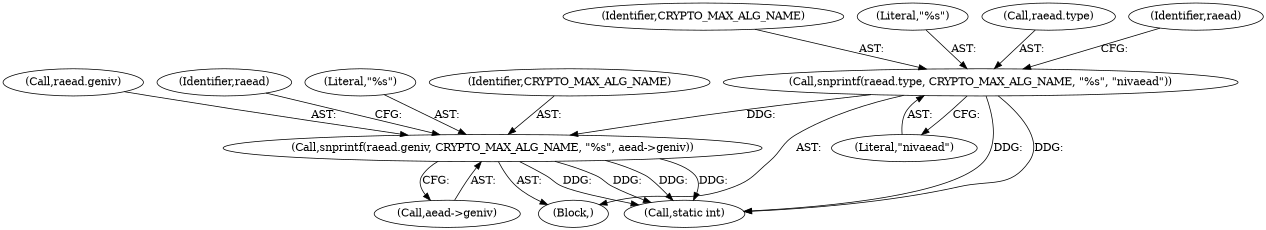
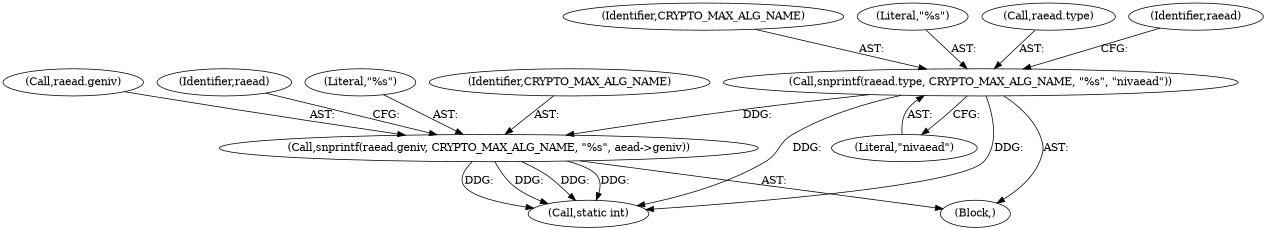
(447, 214) -> none
